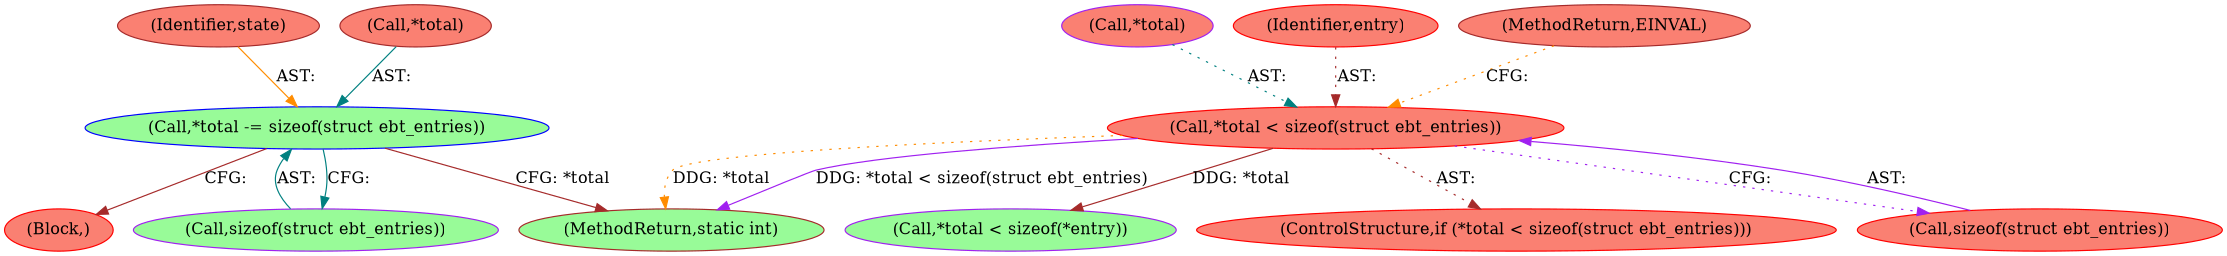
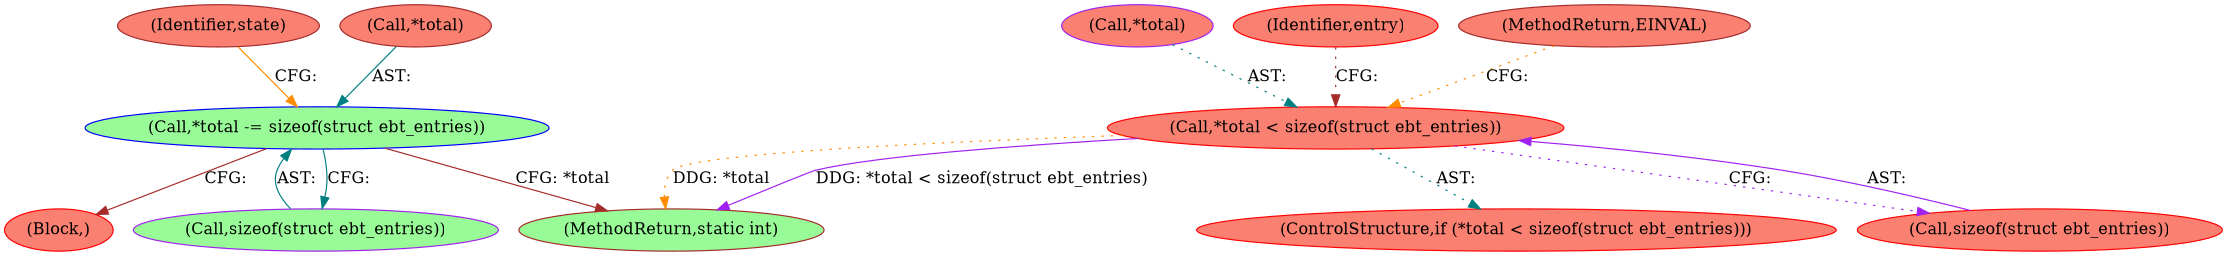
(299, 77) -> (299, 77)
(1360, 77) -> (1360, 77)
(1421, 176) -> (1421, 176)
(1011, 230) -> none
